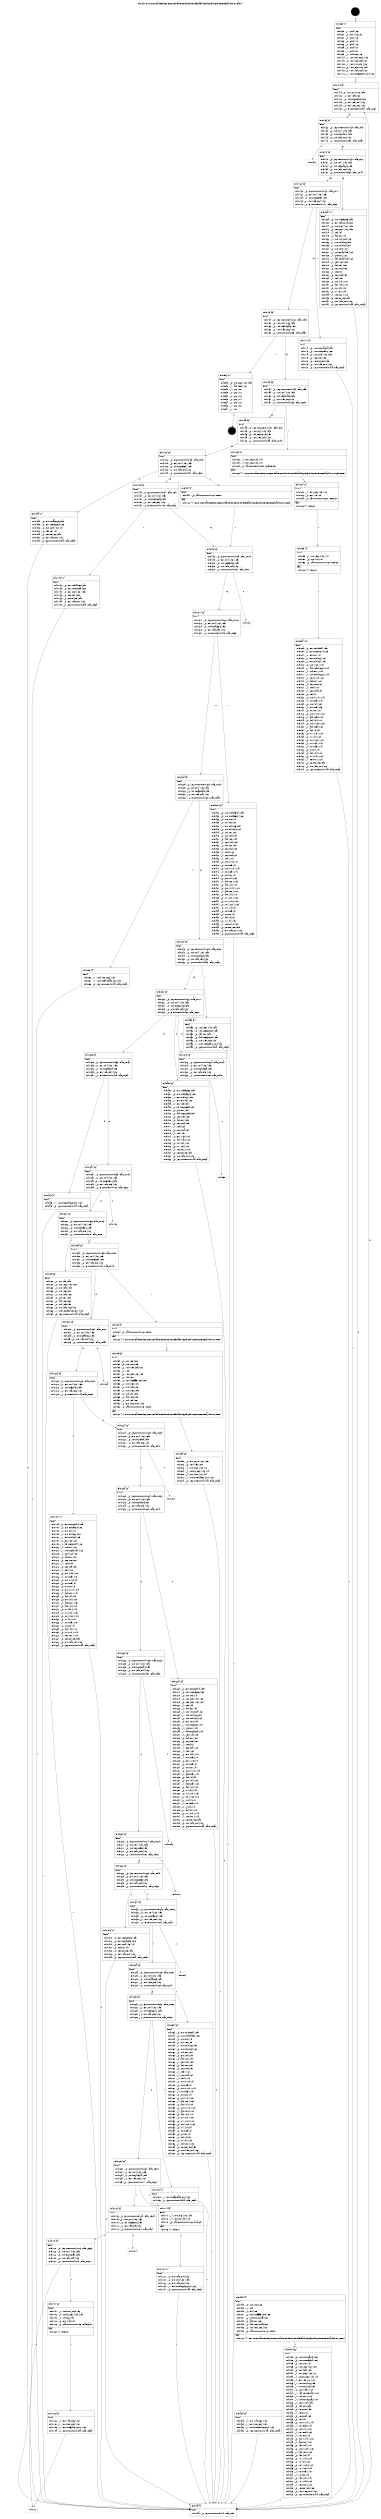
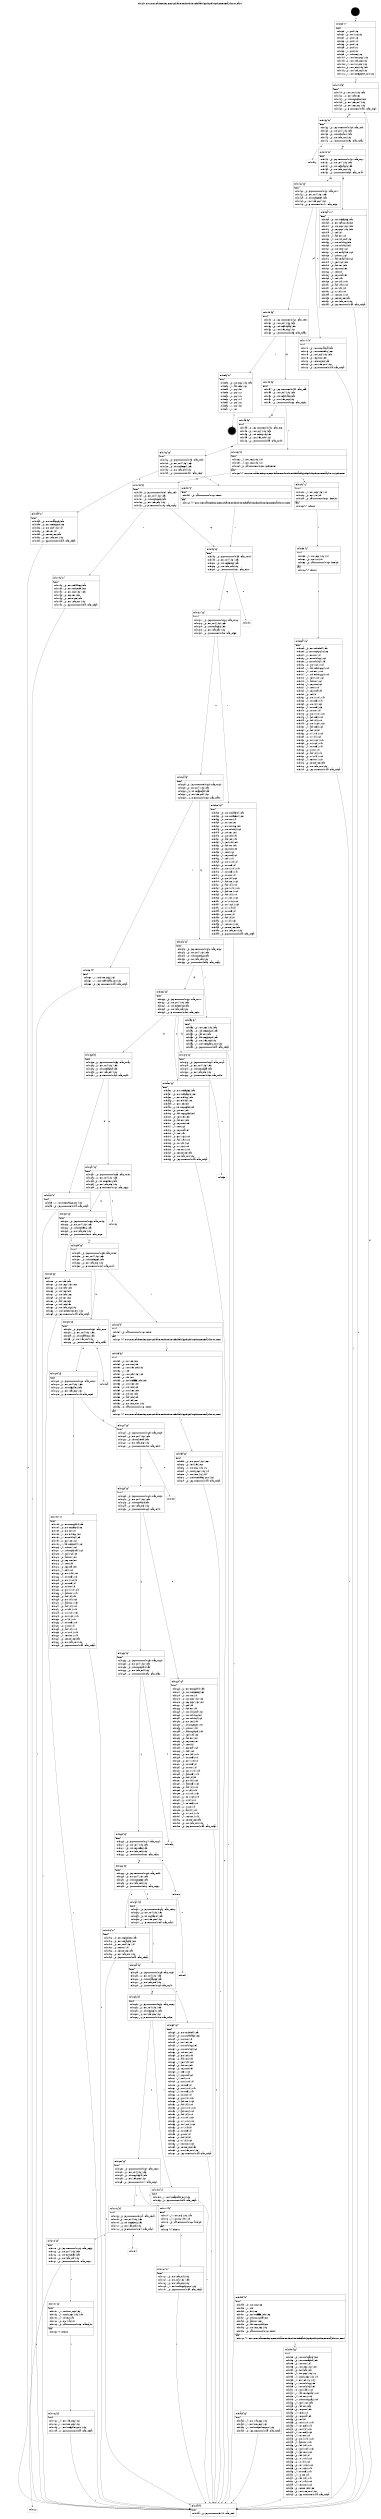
(169, 479) -> (203, 477)
(170, 1949) -> (182, 1934)
(50, 2470) -> (105, 2504)
